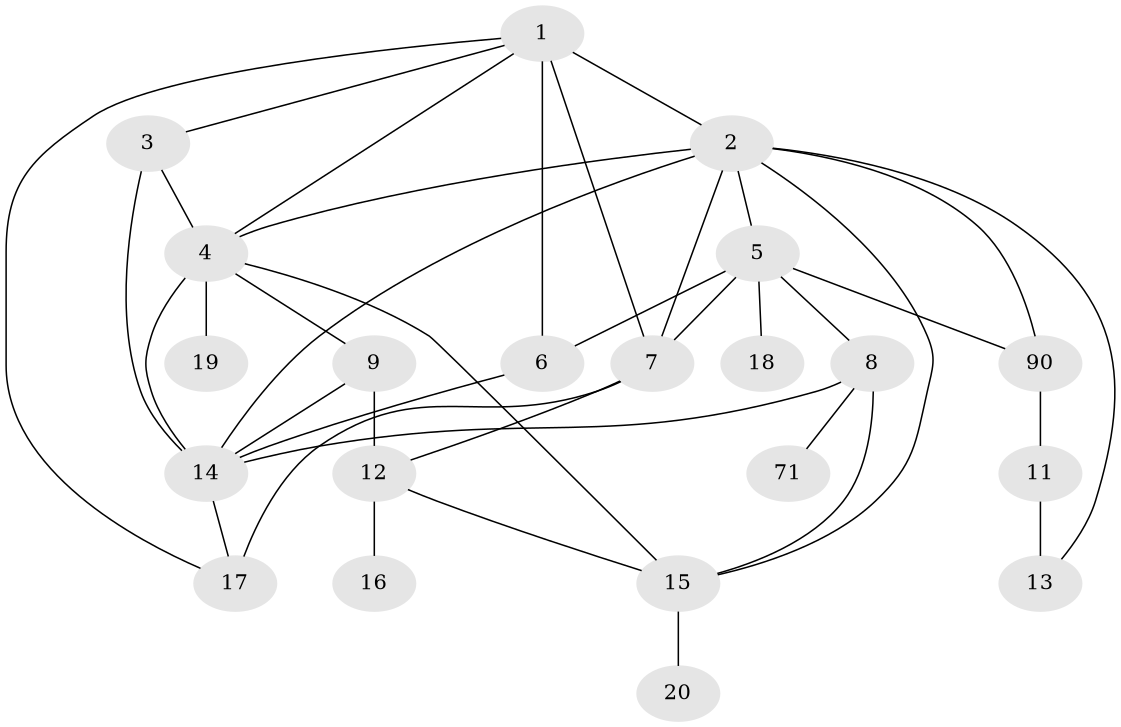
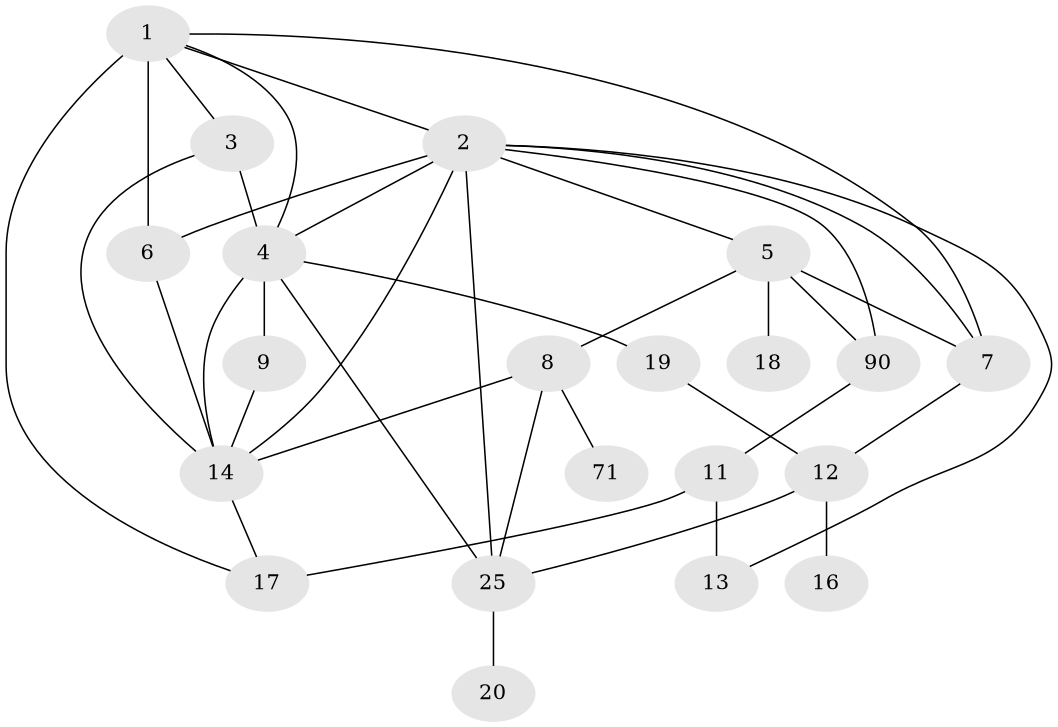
(650, 309) -> (304, 194)
(422, 408) -> (516, 536)
(374, 428) -> (743, 419)
(678, 584) -> (493, 584)
